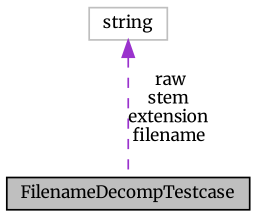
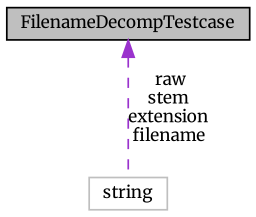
(128, 117) -> (128, 117)
